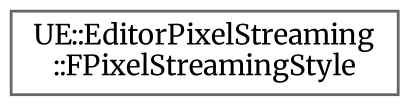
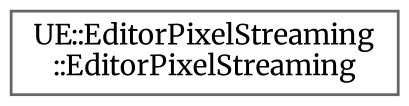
(205, 53) -> (205, 53)
